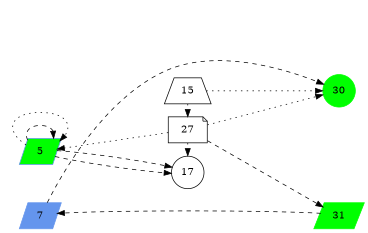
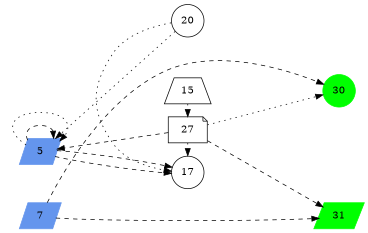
none -> (188, 21)
(261, 91) -> none
(116, 140) -> (116, 140)
(40, 151) -> (40, 151)
(193, 211) -> (184, 221)
